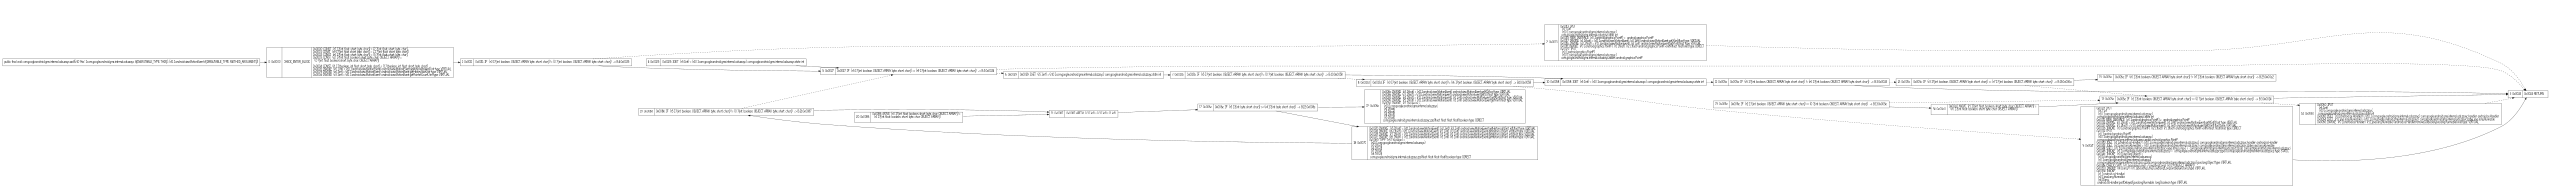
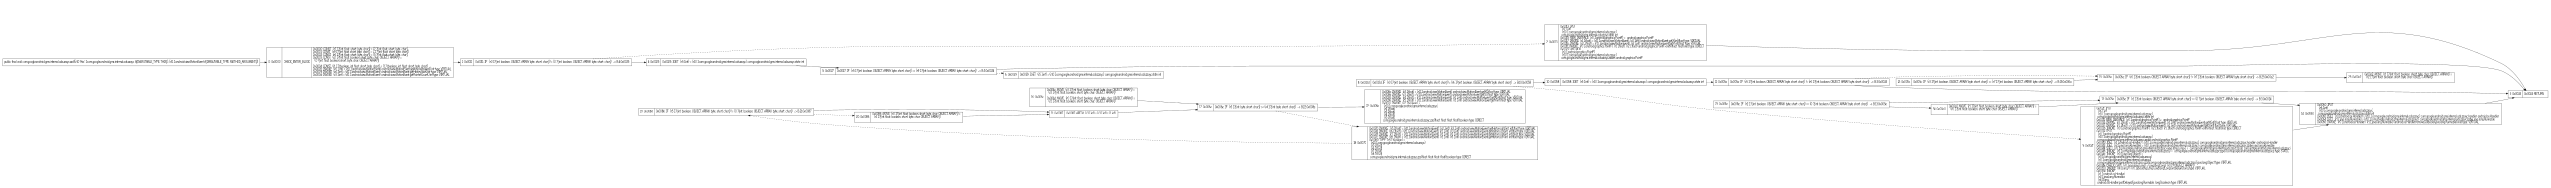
(1569, 50) -> (1572, 50)
(2125, 51) -> (2125, 51)
(1764, 66) -> (1764, 66)
(709, 70) -> (638, 62)
(1258, 75) -> none
none -> (2401, 78)
(1892, 82) -> (1975, 76)
(2079, 90) -> none
(816, 92) -> (833, 115)
(2390, 96) -> none
none -> (1084, 97)
(1994, 101) -> (1994, 101)
(2499, 101) -> (2499, 101)
(1402, 104) -> (1402, 104)
(2280, 104) -> (2280, 104)
(2105, 109) -> (2105, 109)
(1316, 119) -> (1316, 119)
(1051, 137) -> (1051, 137)
(2417, 153) -> (2310, 128)
